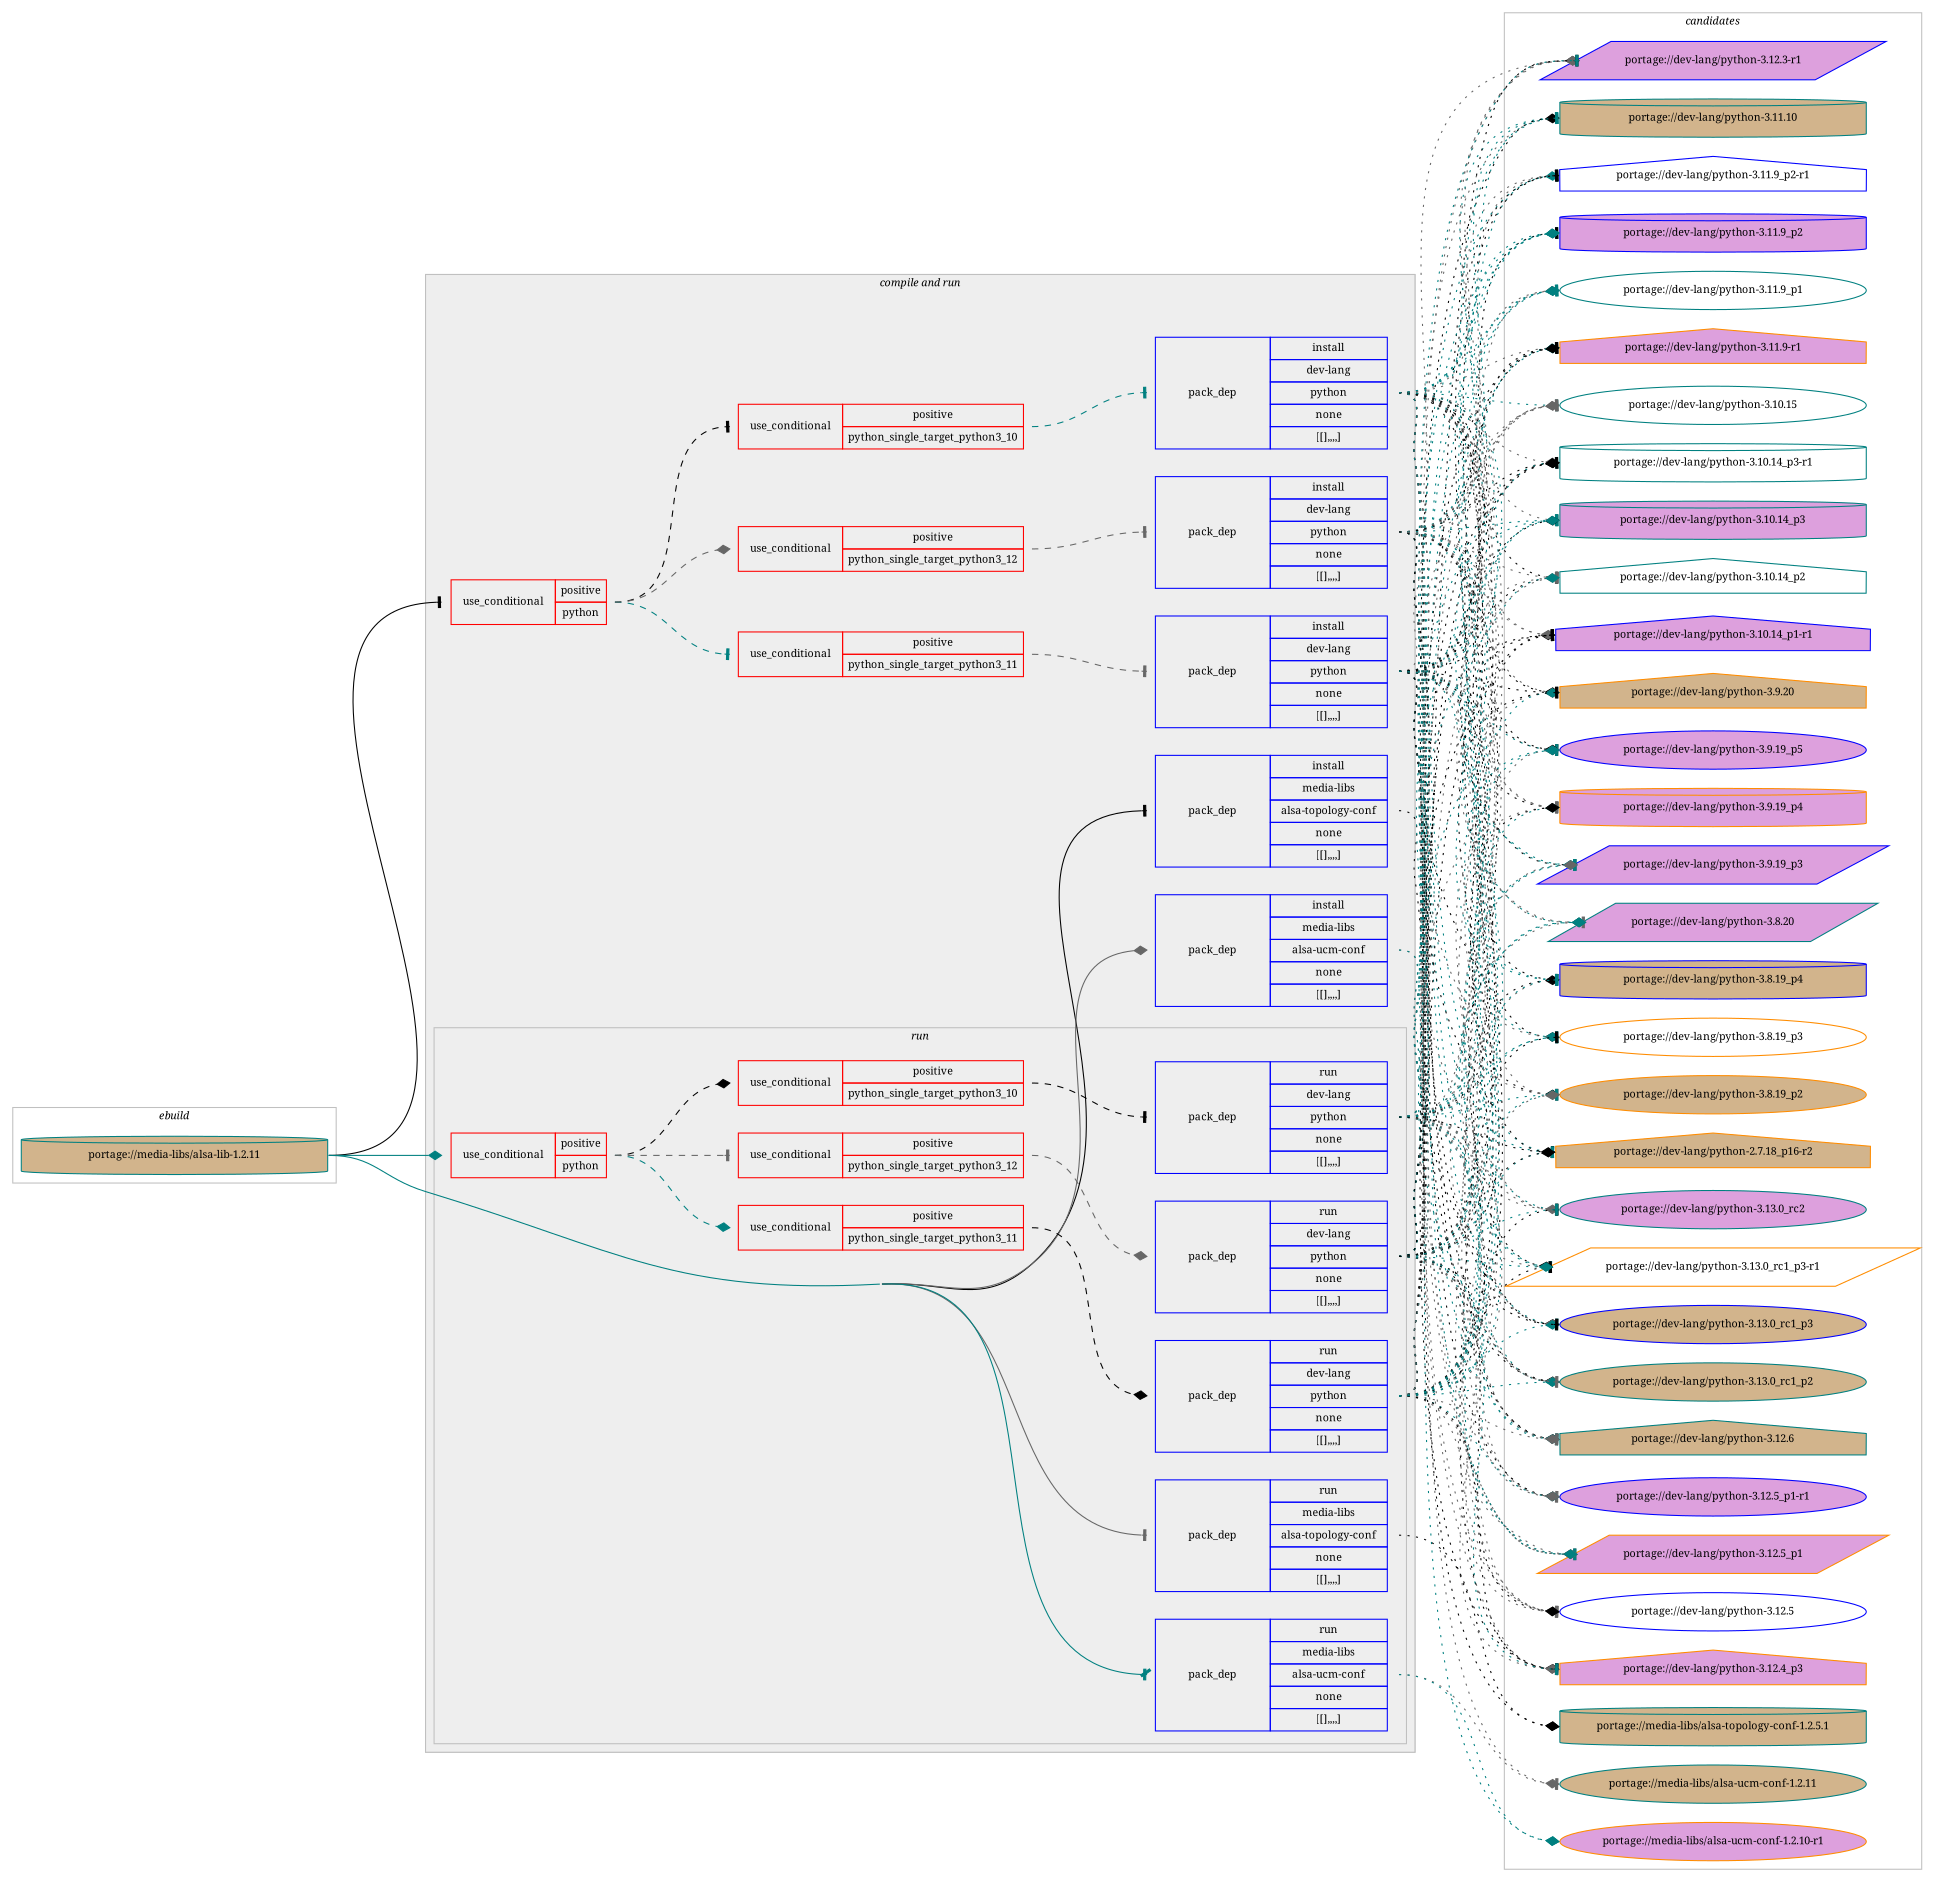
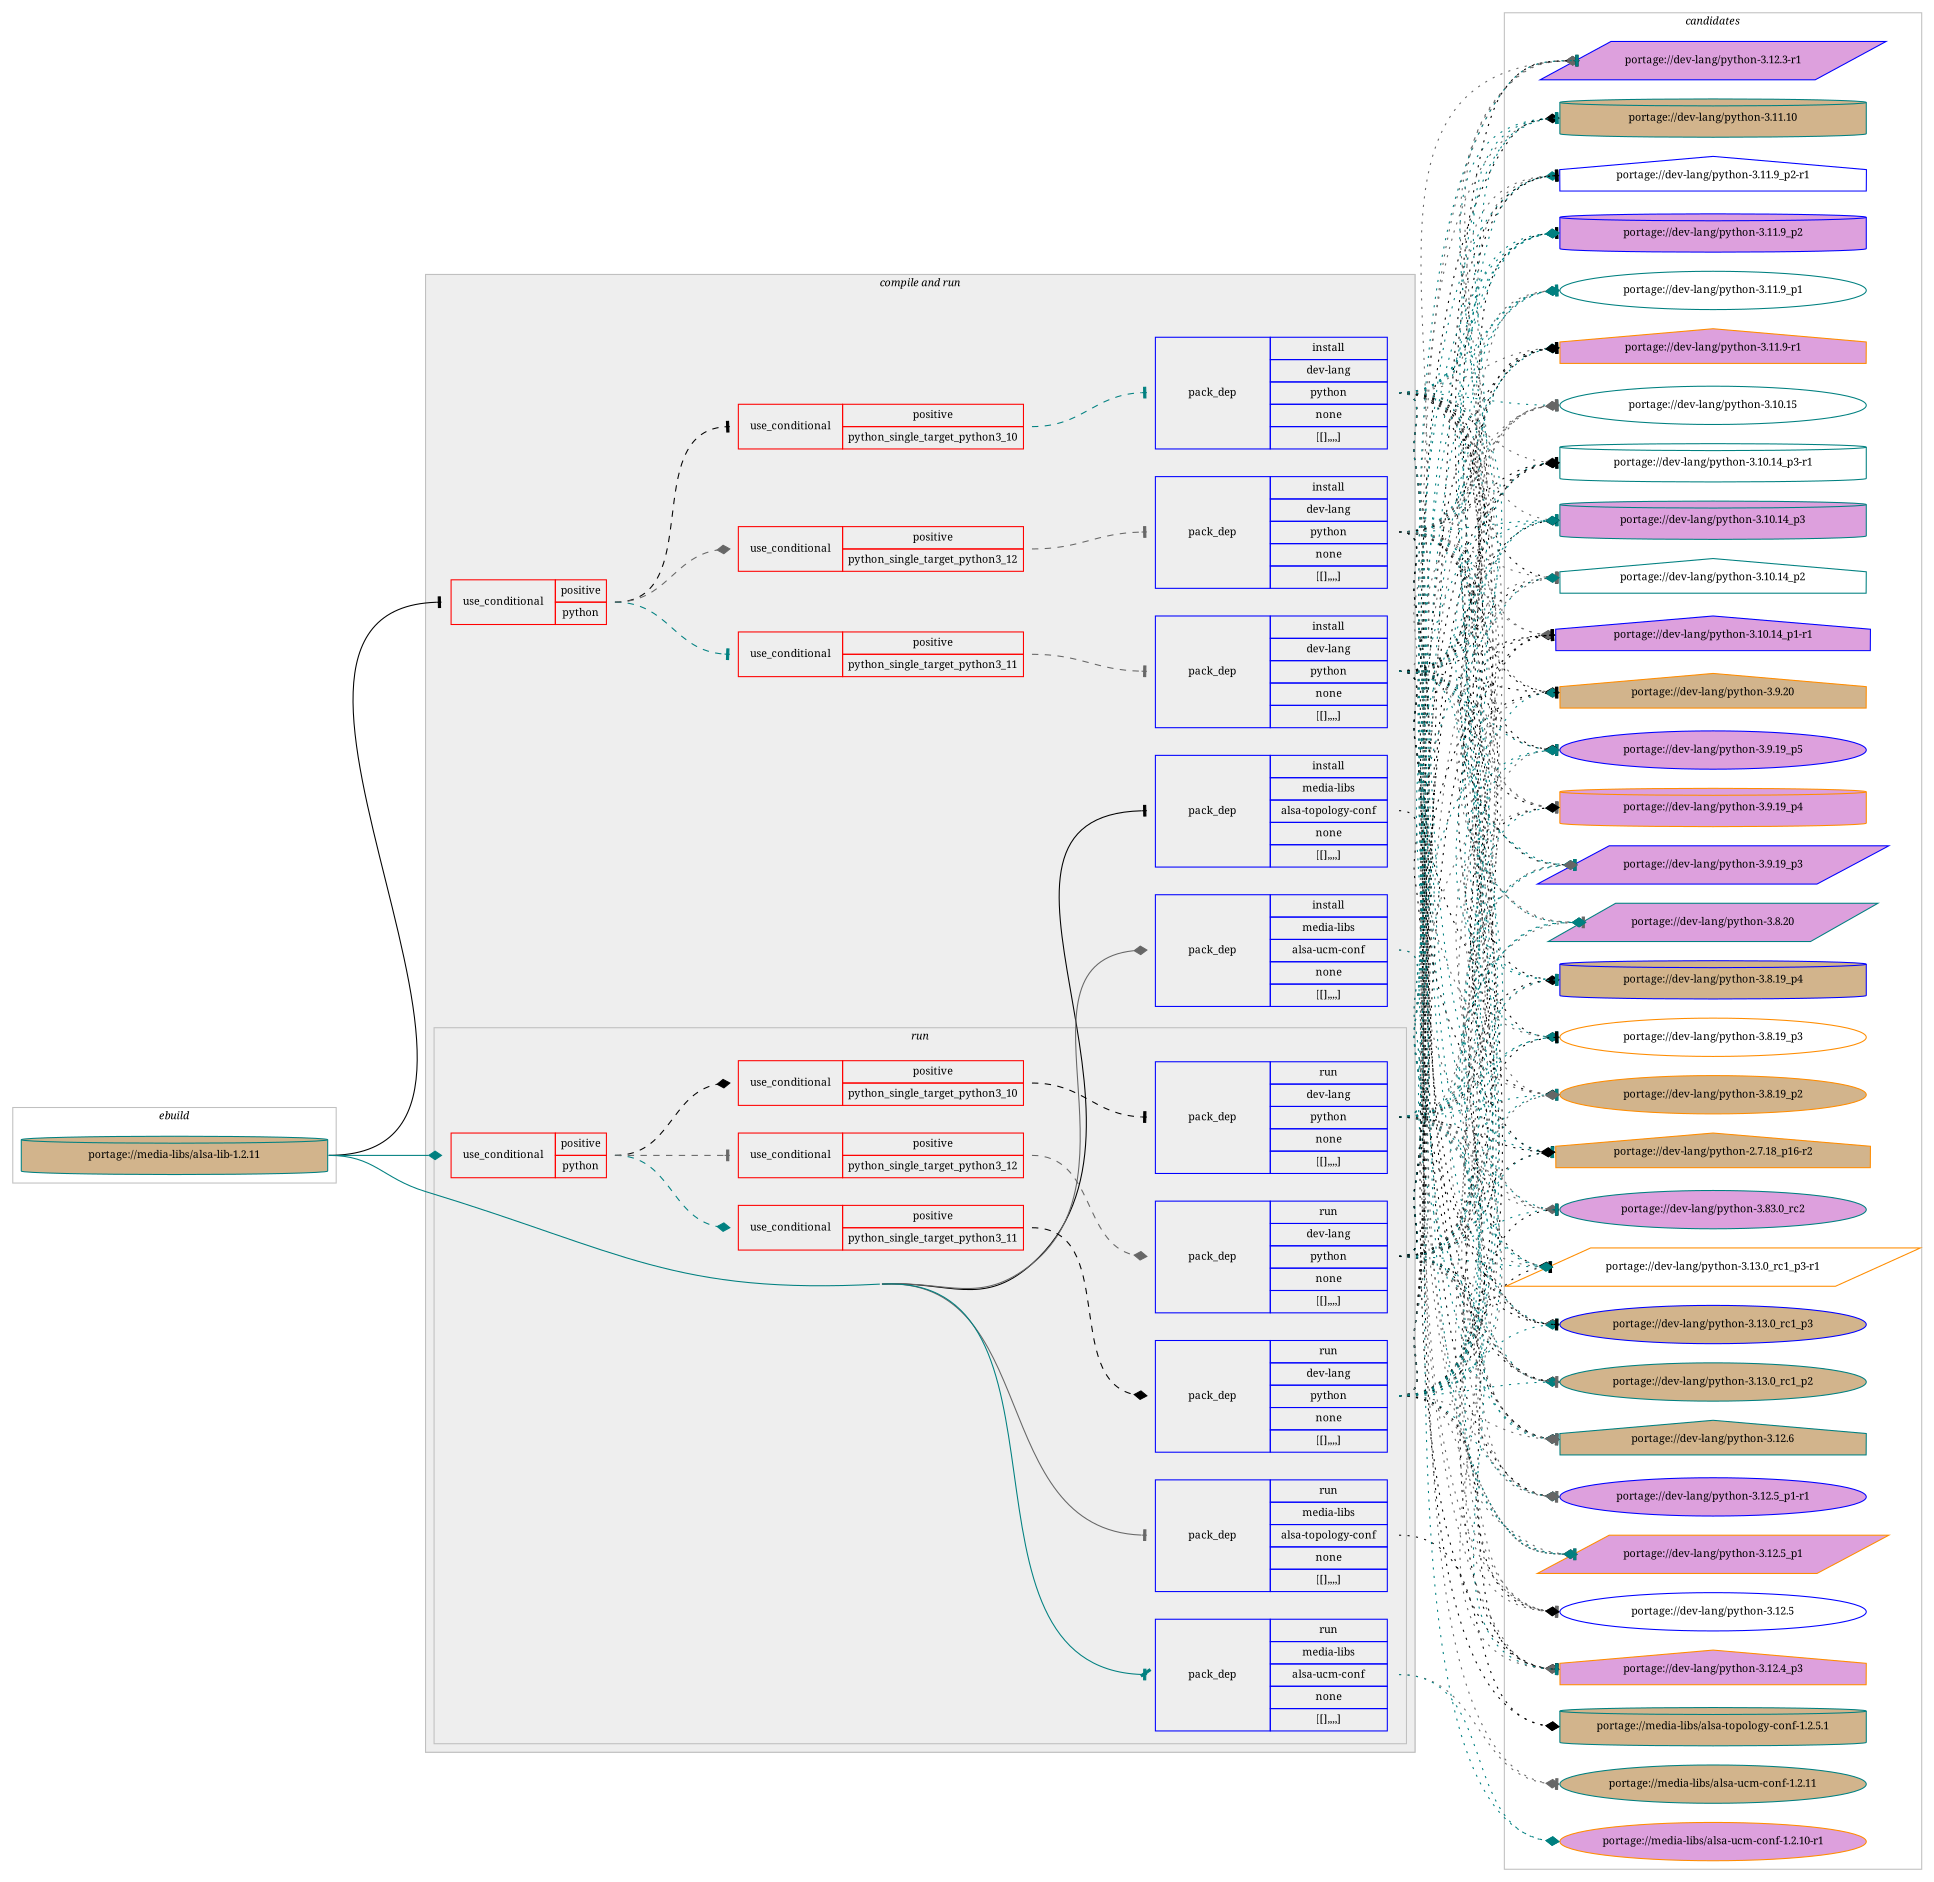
(1713, 1210) -> (1713, 1210)
